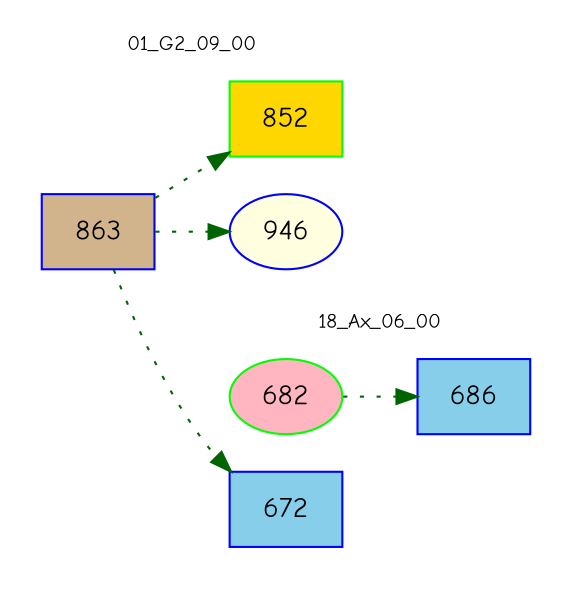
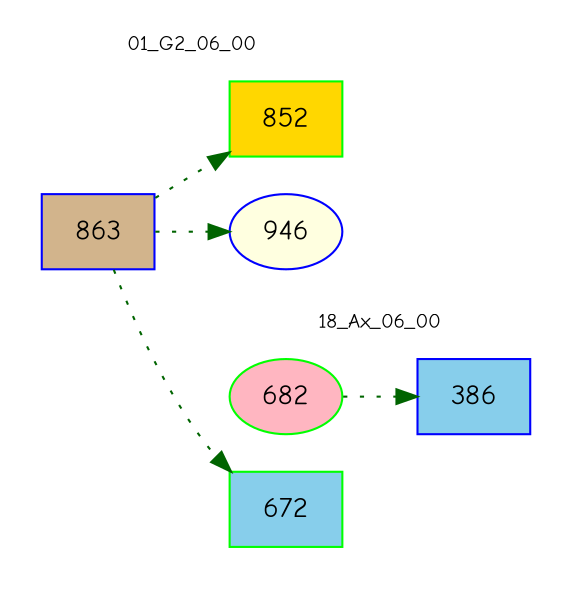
(192, 45) -> (192, 45)
(474, 397) -> (474, 397)
(286, 509) -> (286, 509)
